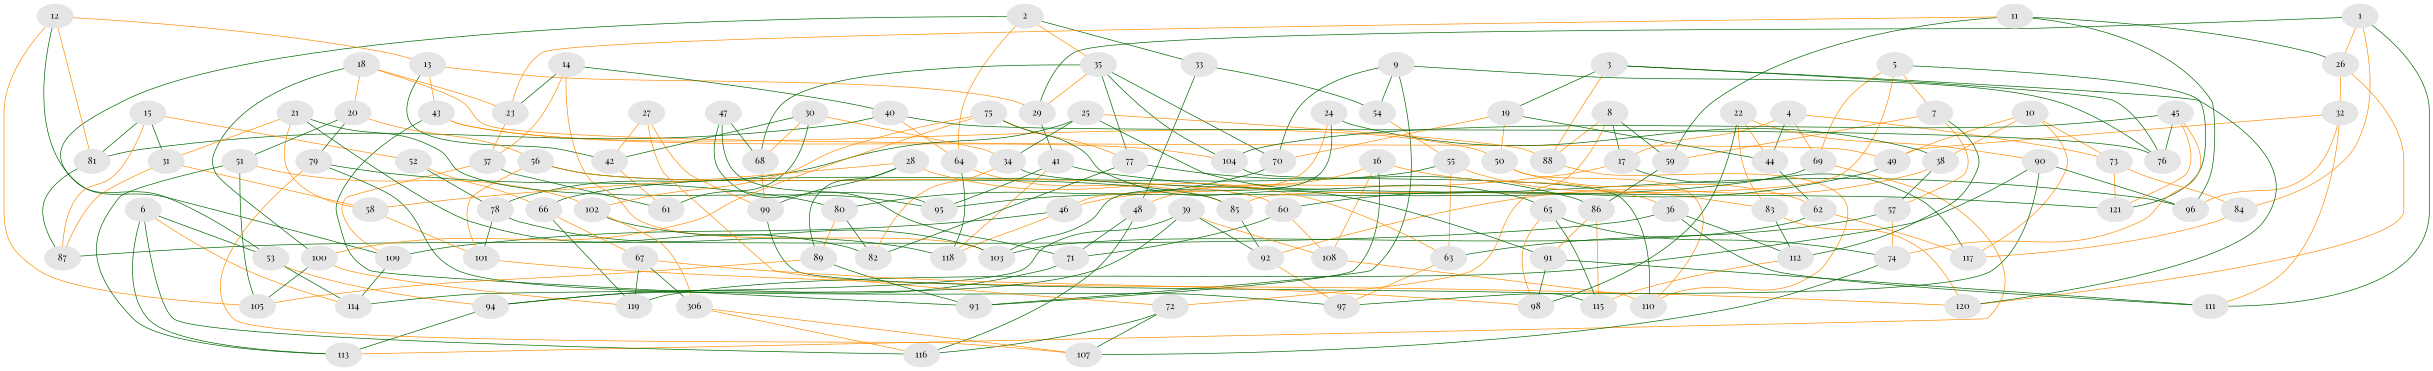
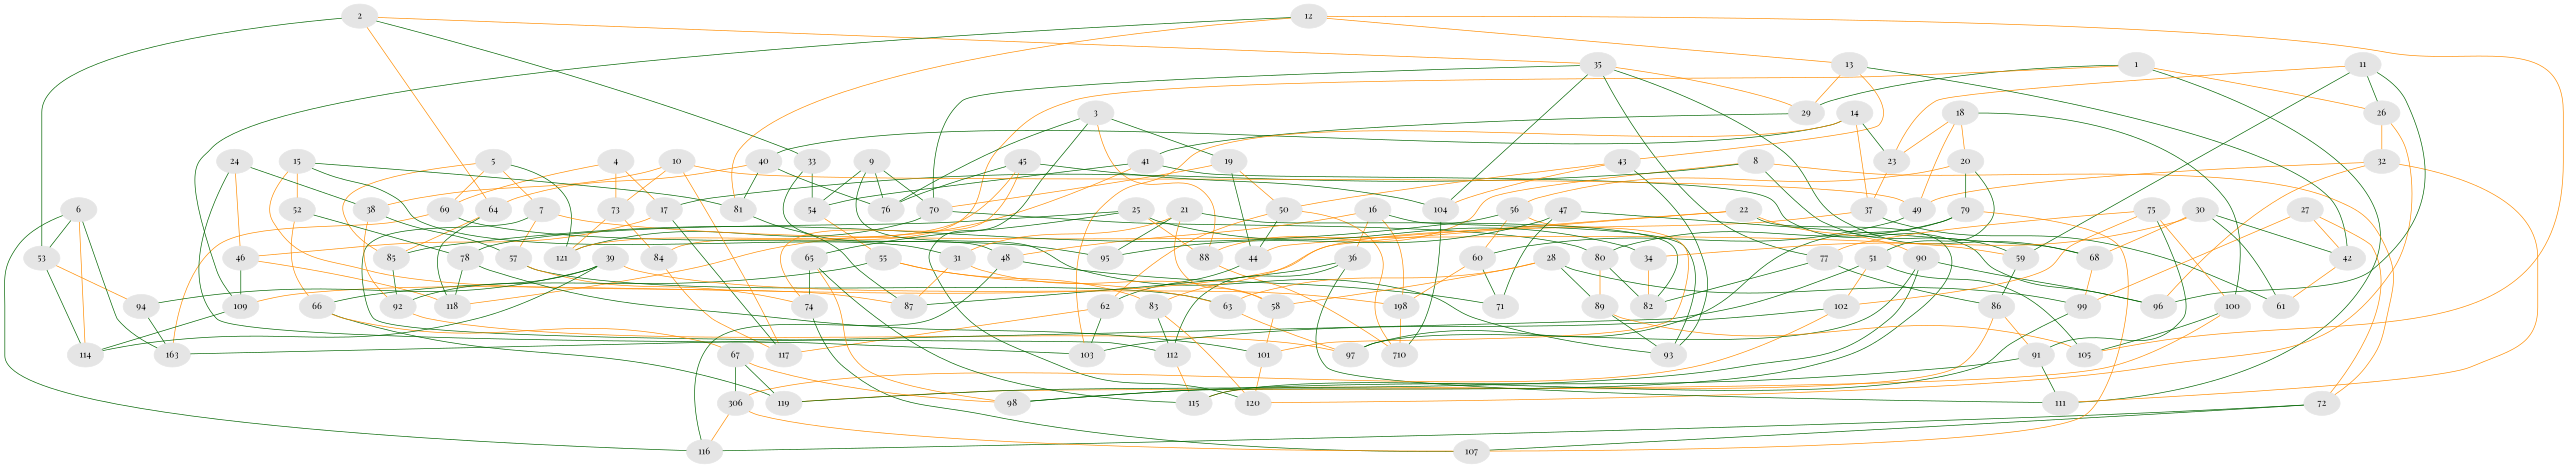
(1779, 137) -> (1269, 234)
(999, 187) -> (971, 183)
(1828, 196) -> (670, 233)
(1330, 258) -> (1401, 307)
(784, 292) -> none
(1648, 307) -> (1400, 355)
(344, 355) -> (172, 355)
